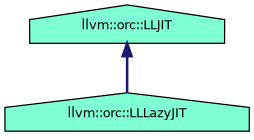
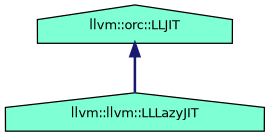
(127, 114) -> (135, 114)
